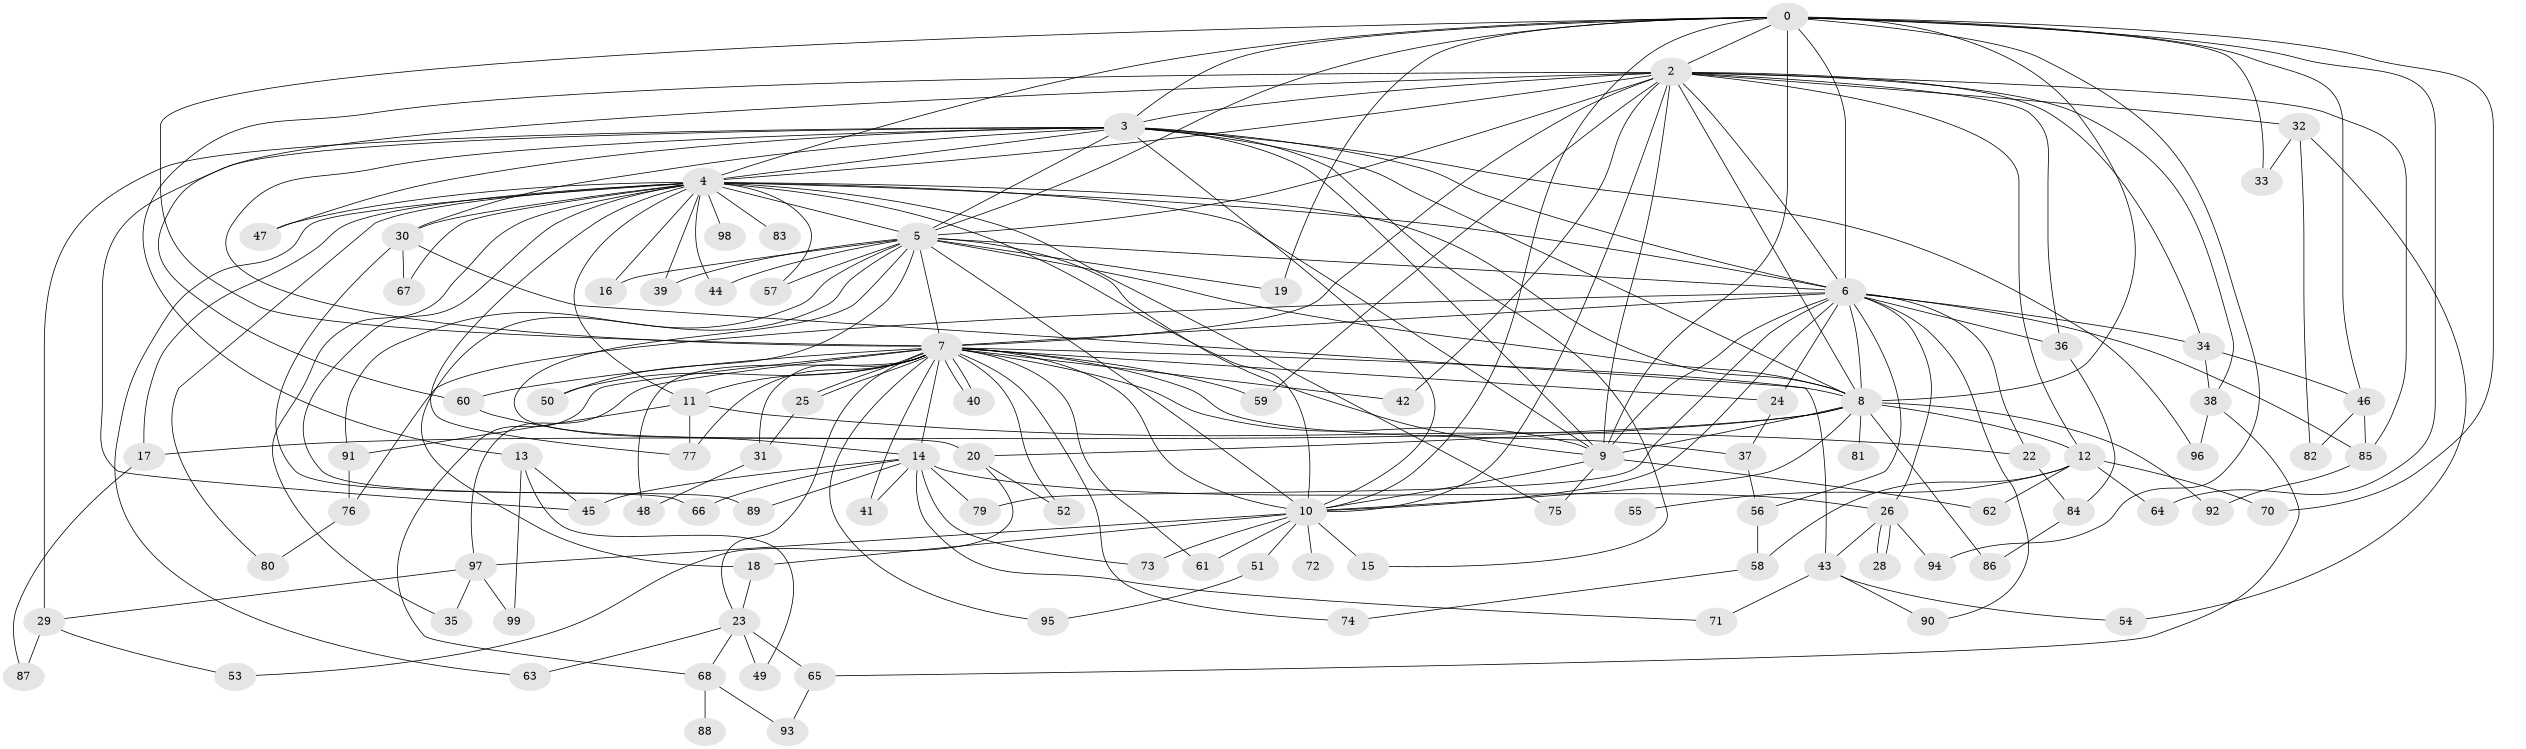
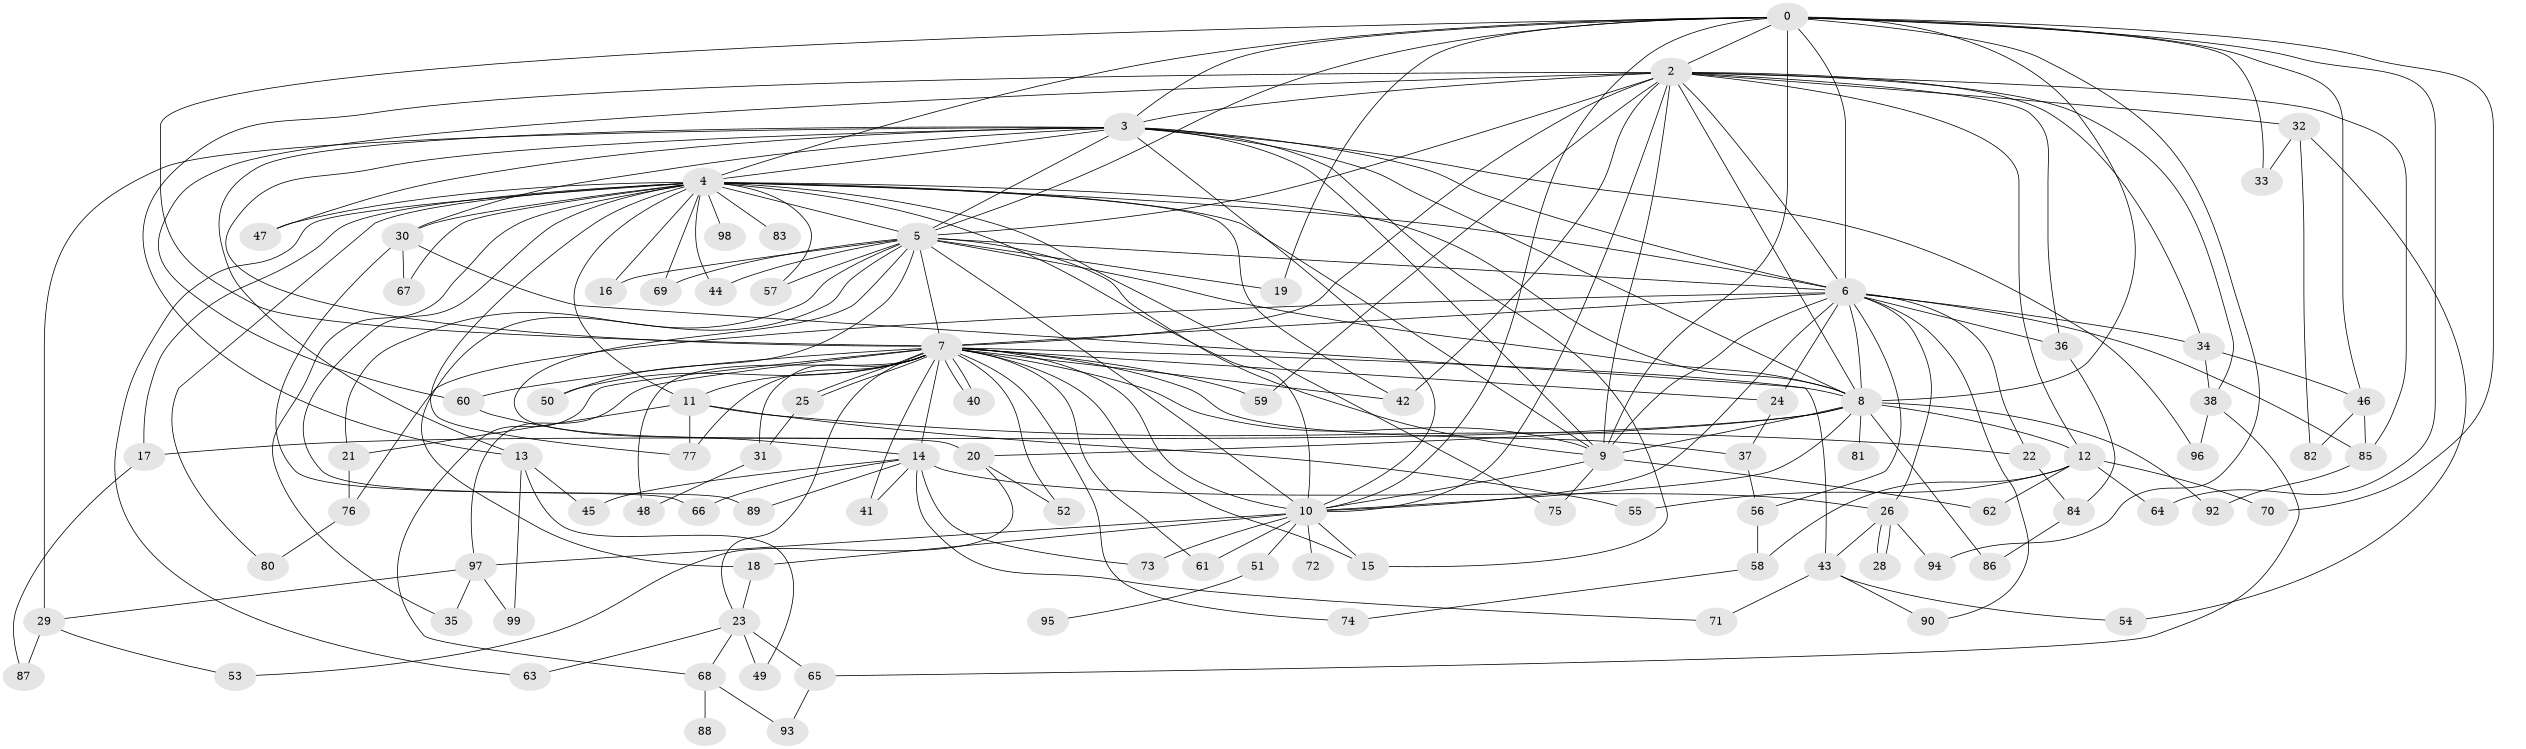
(1235, 131) -> (1226, 228)
(336, 150) -> (324, 152)
(661, 292) -> (661, 292)
none -> (1119, 447)
(349, 457) -> (349, 457)
(980, 512) -> none
(842, 529) -> (1146, 466)
